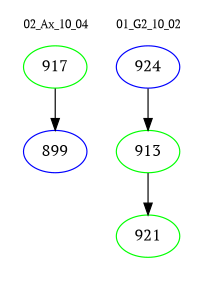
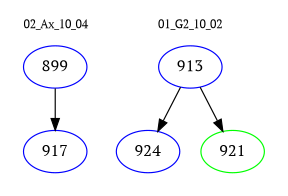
(55, 67) -> (55, 152)
(55, 104) -> (55, 104)
(148, 104) -> (172, 104)
(148, 152) -> (190, 67)
